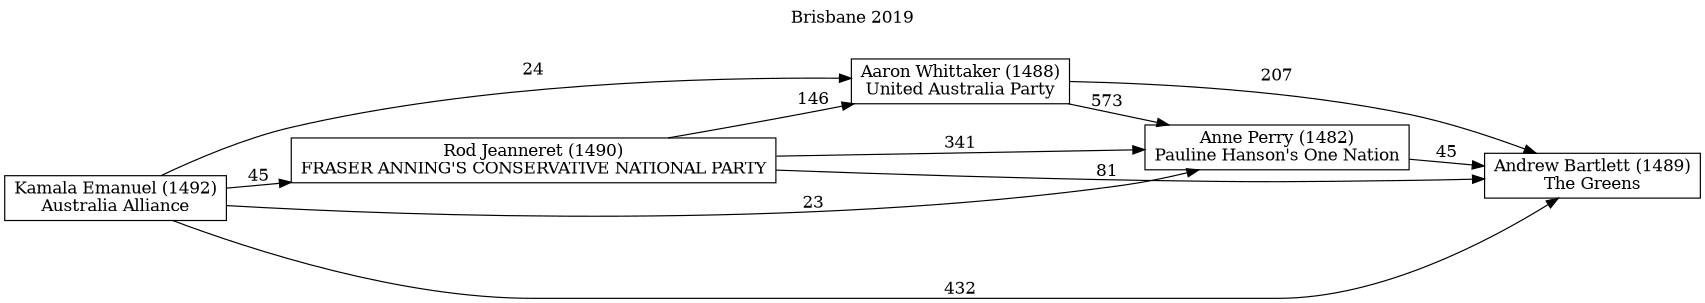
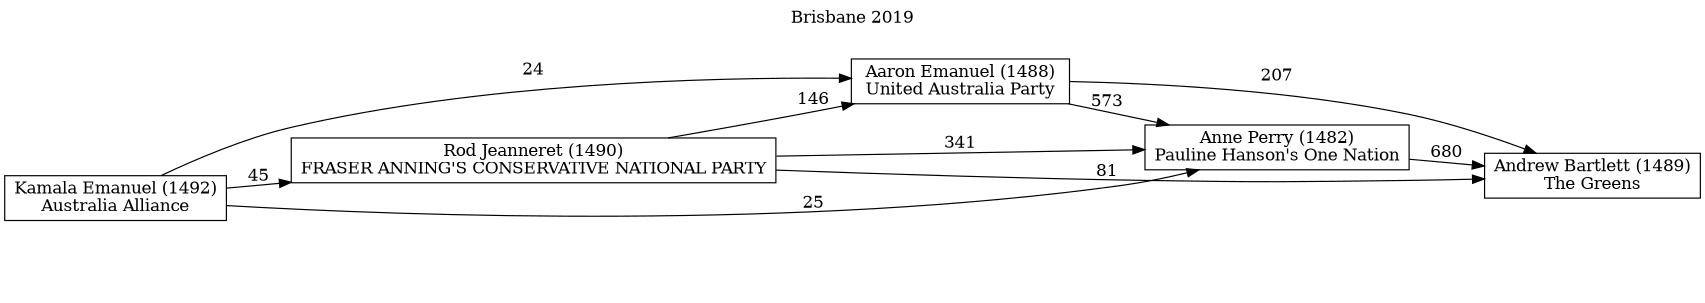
(960, 81) -> (960, 81)
(1447, 153) -> (1447, 153)
(814, 203) -> (814, 203)
(865, 298) -> none
